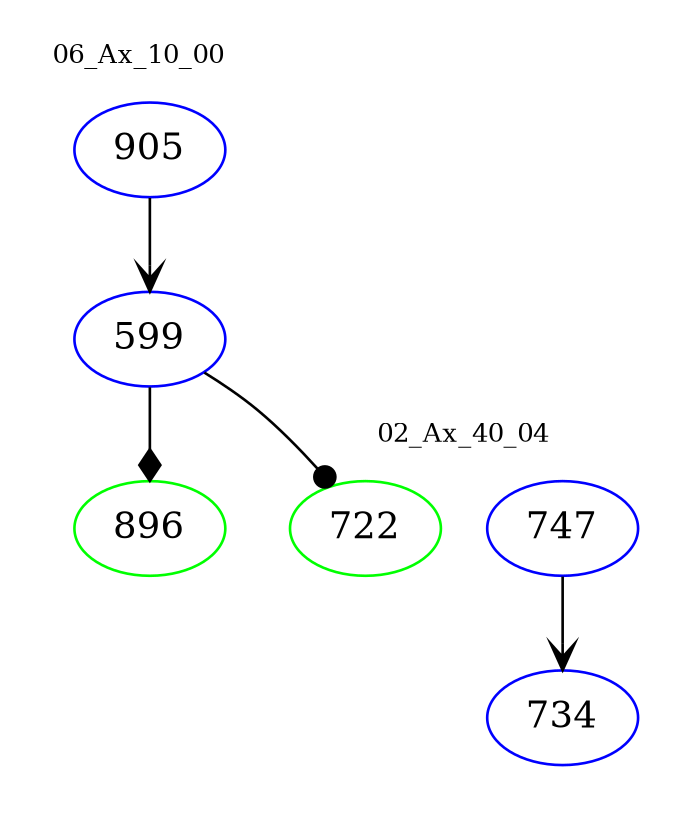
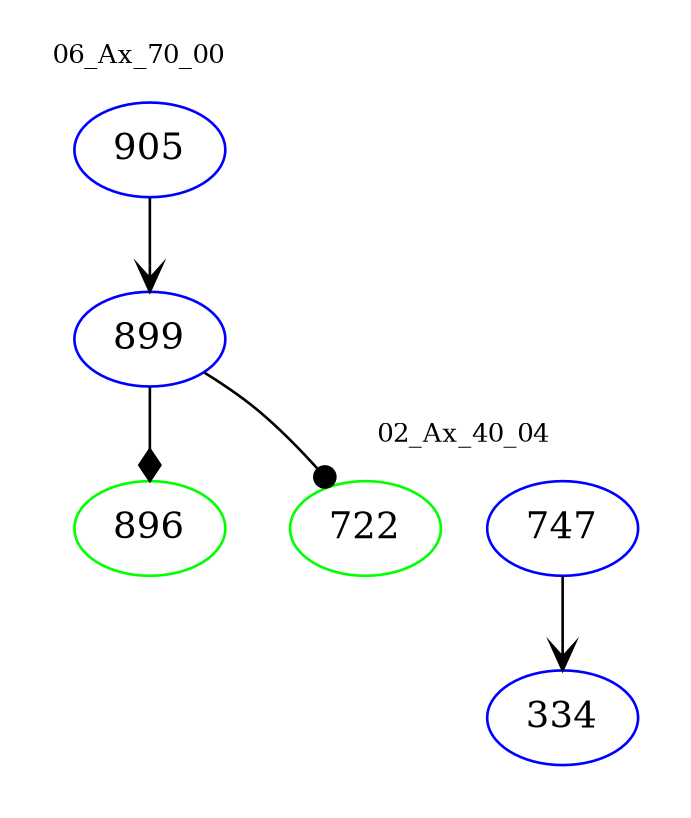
(139, 57) -> (139, 57)
(150, 339) -> (150, 339)
(563, 718) -> (563, 718)
